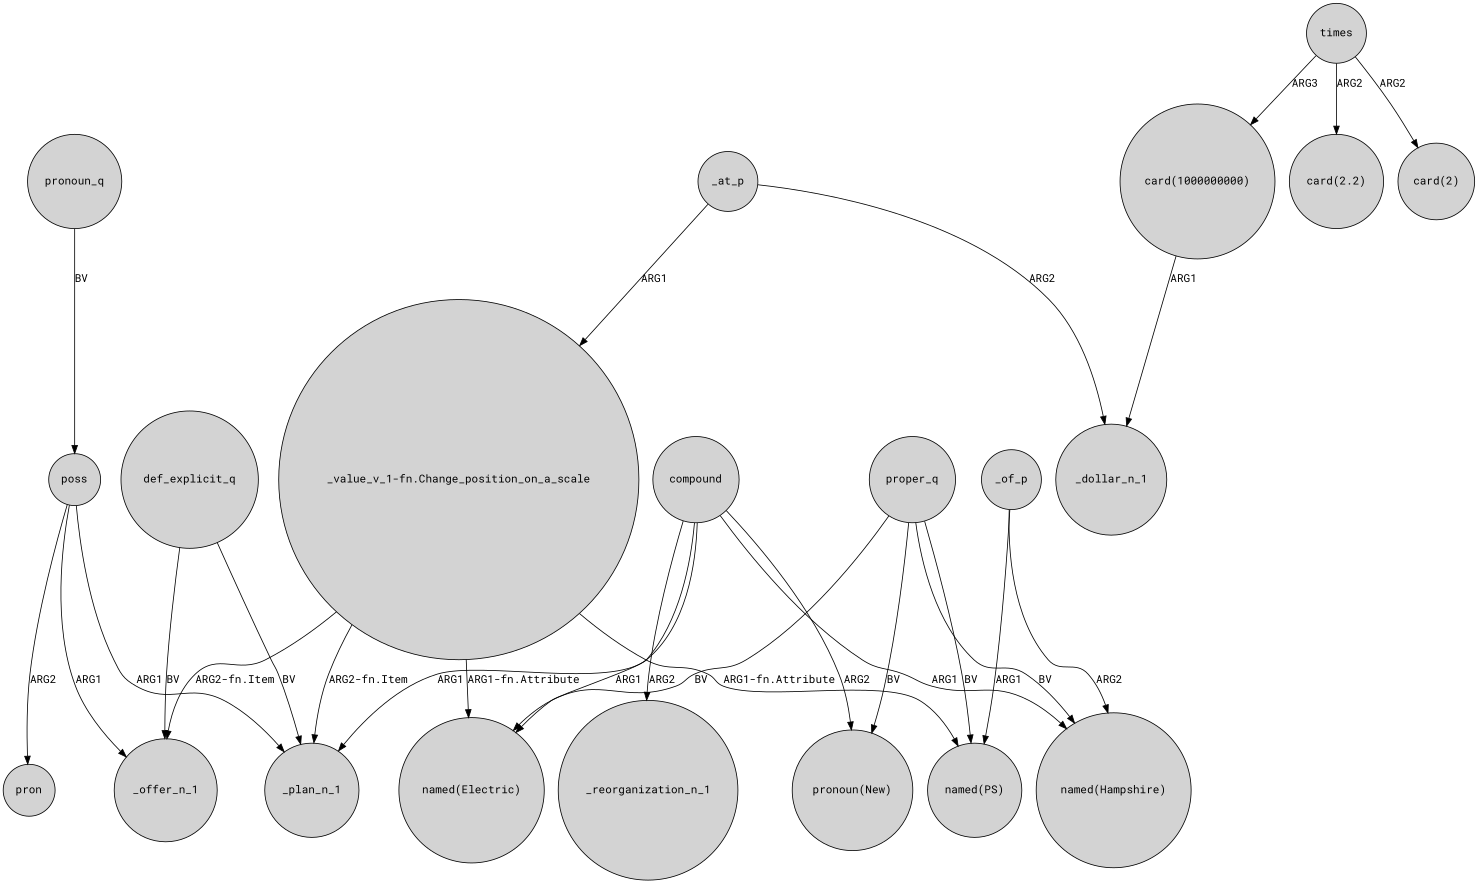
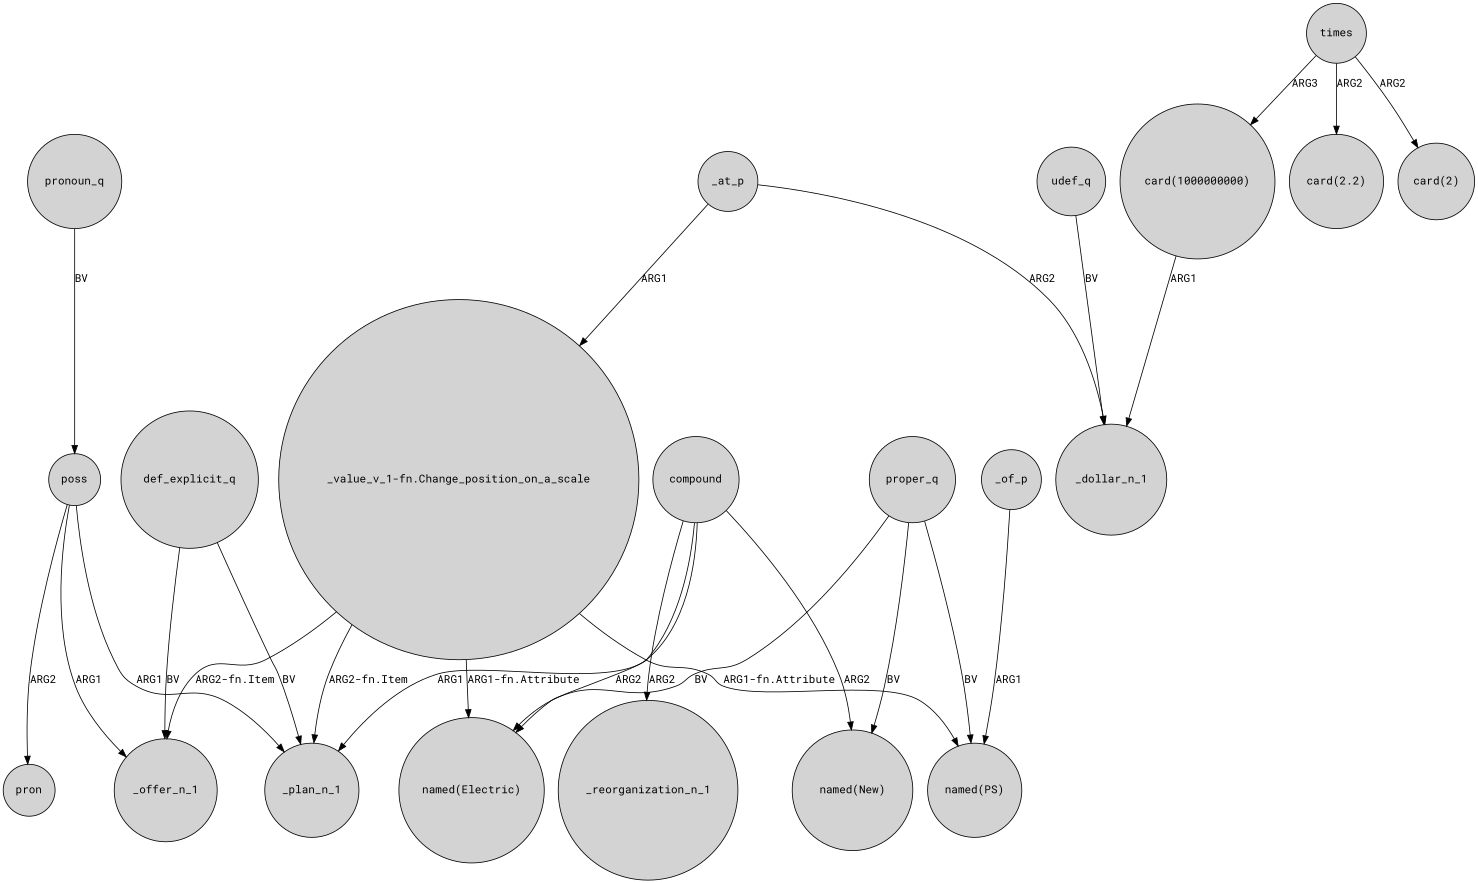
none -> (1071, 181)
(629, 680) -> (629, 680)
(853, 790) -> (853, 790)
(1114, 790) -> none
